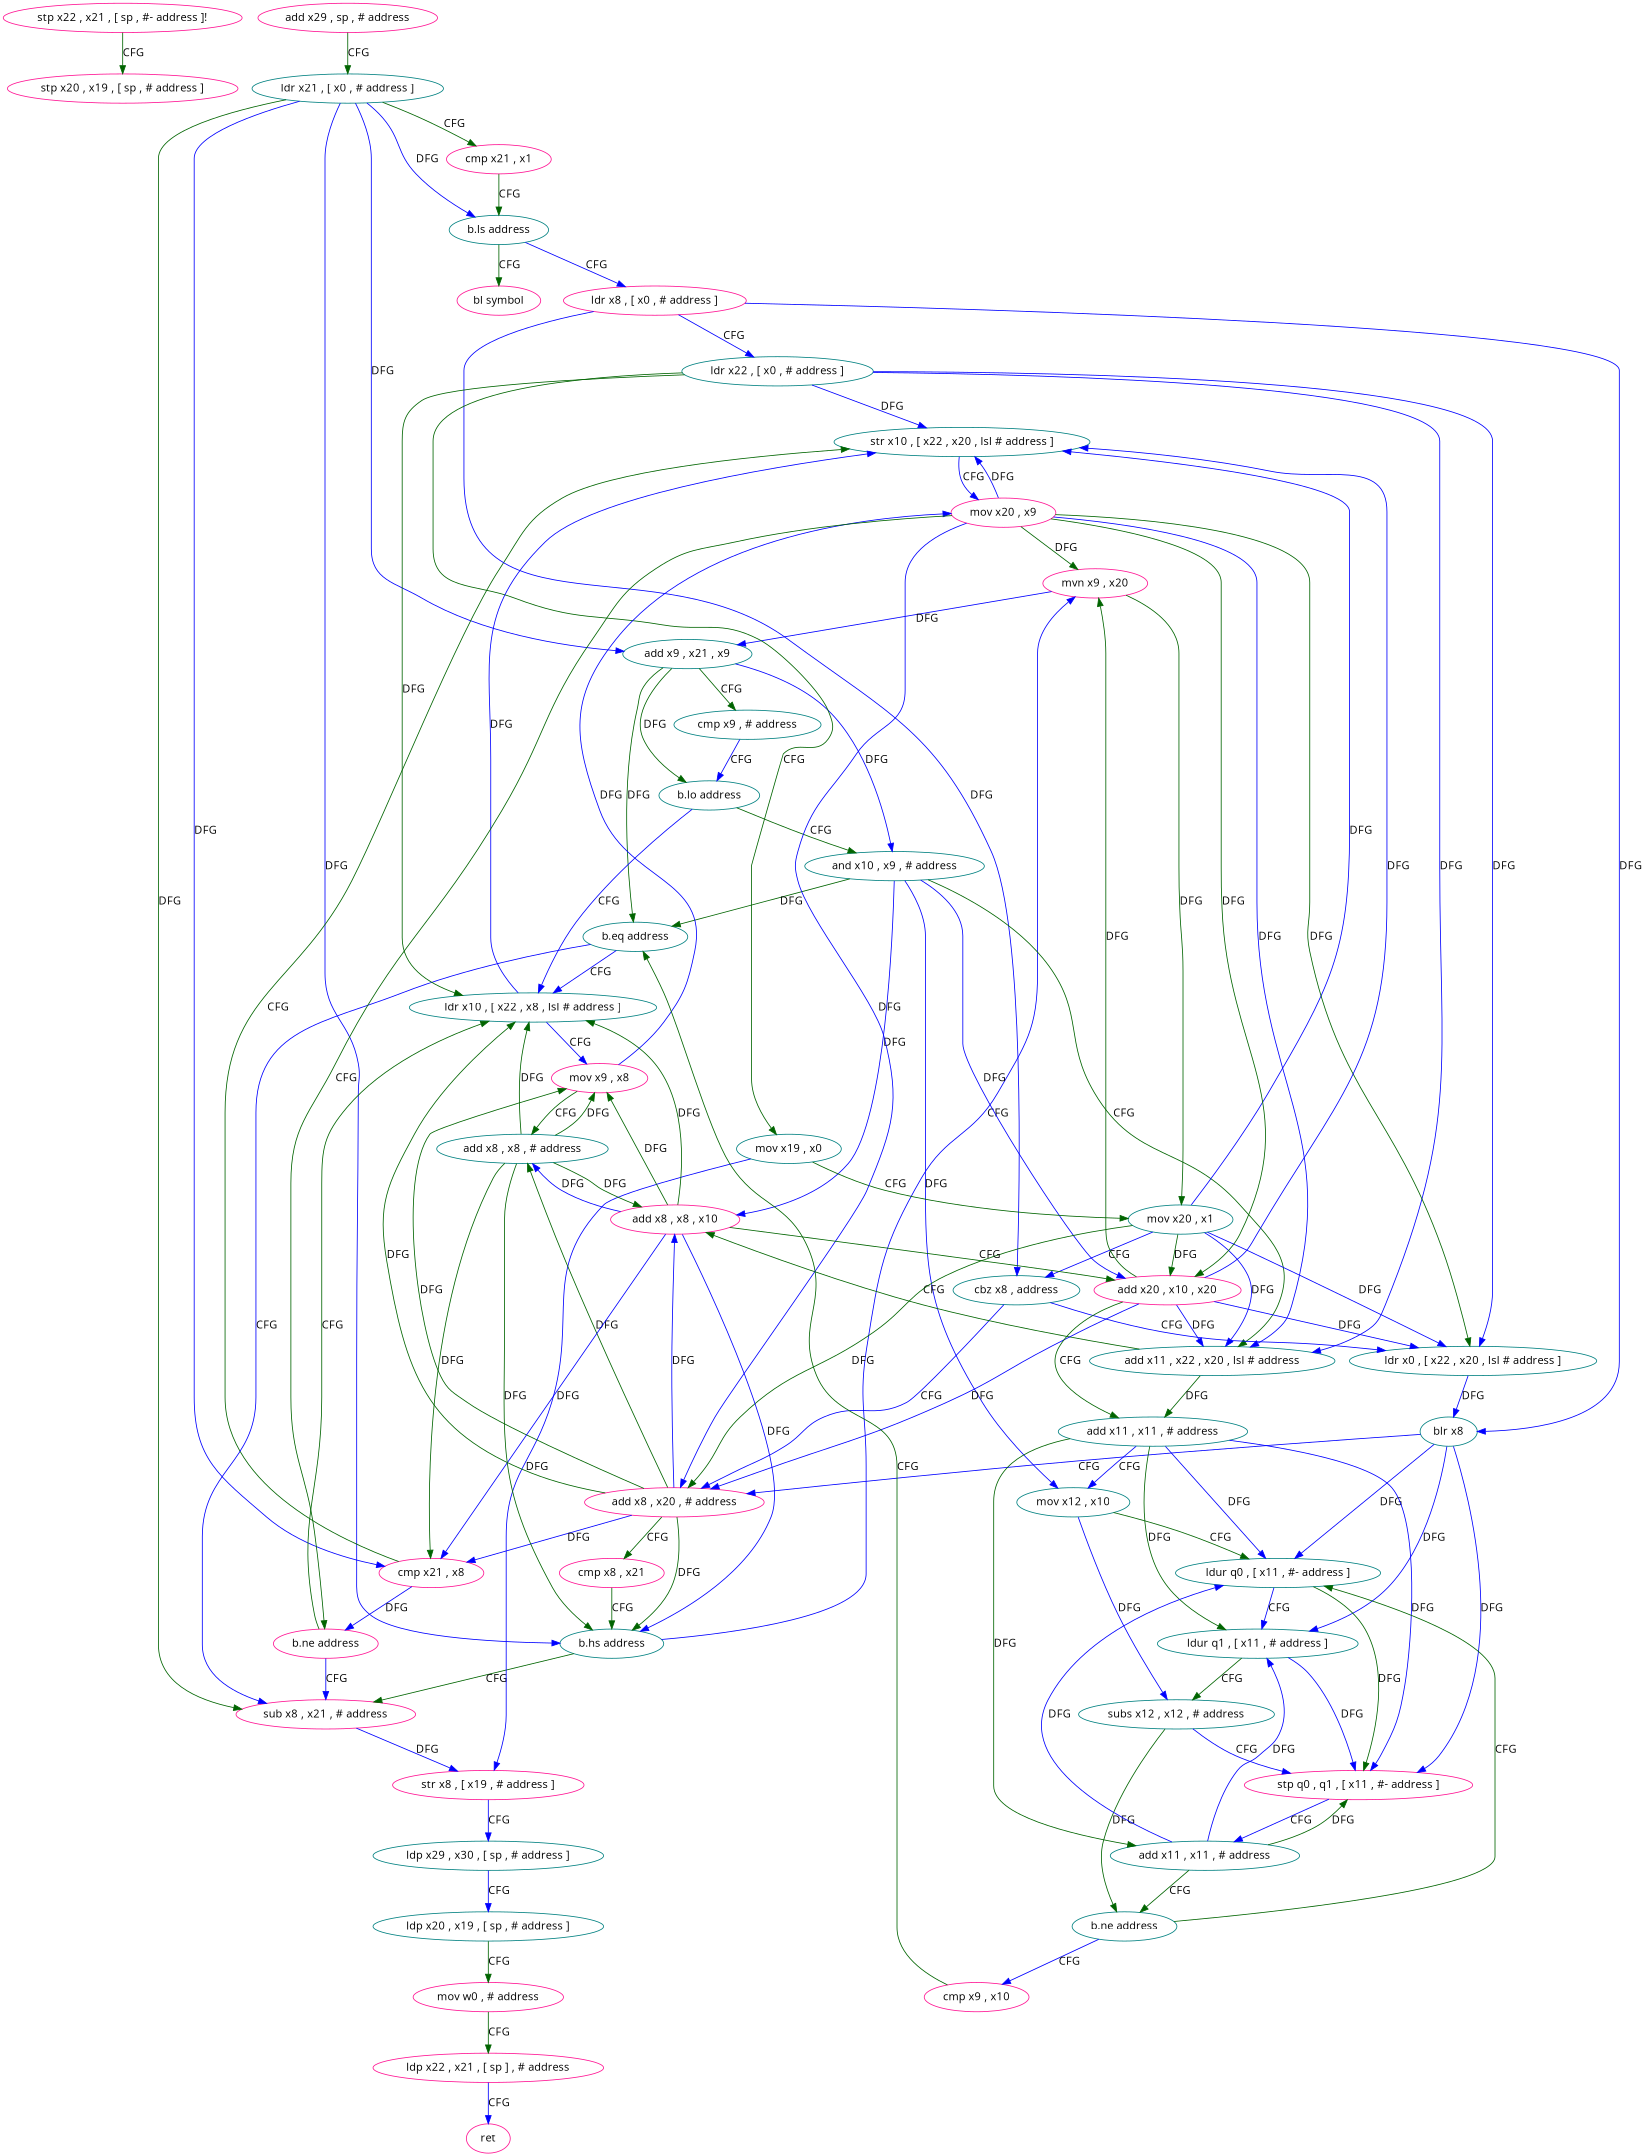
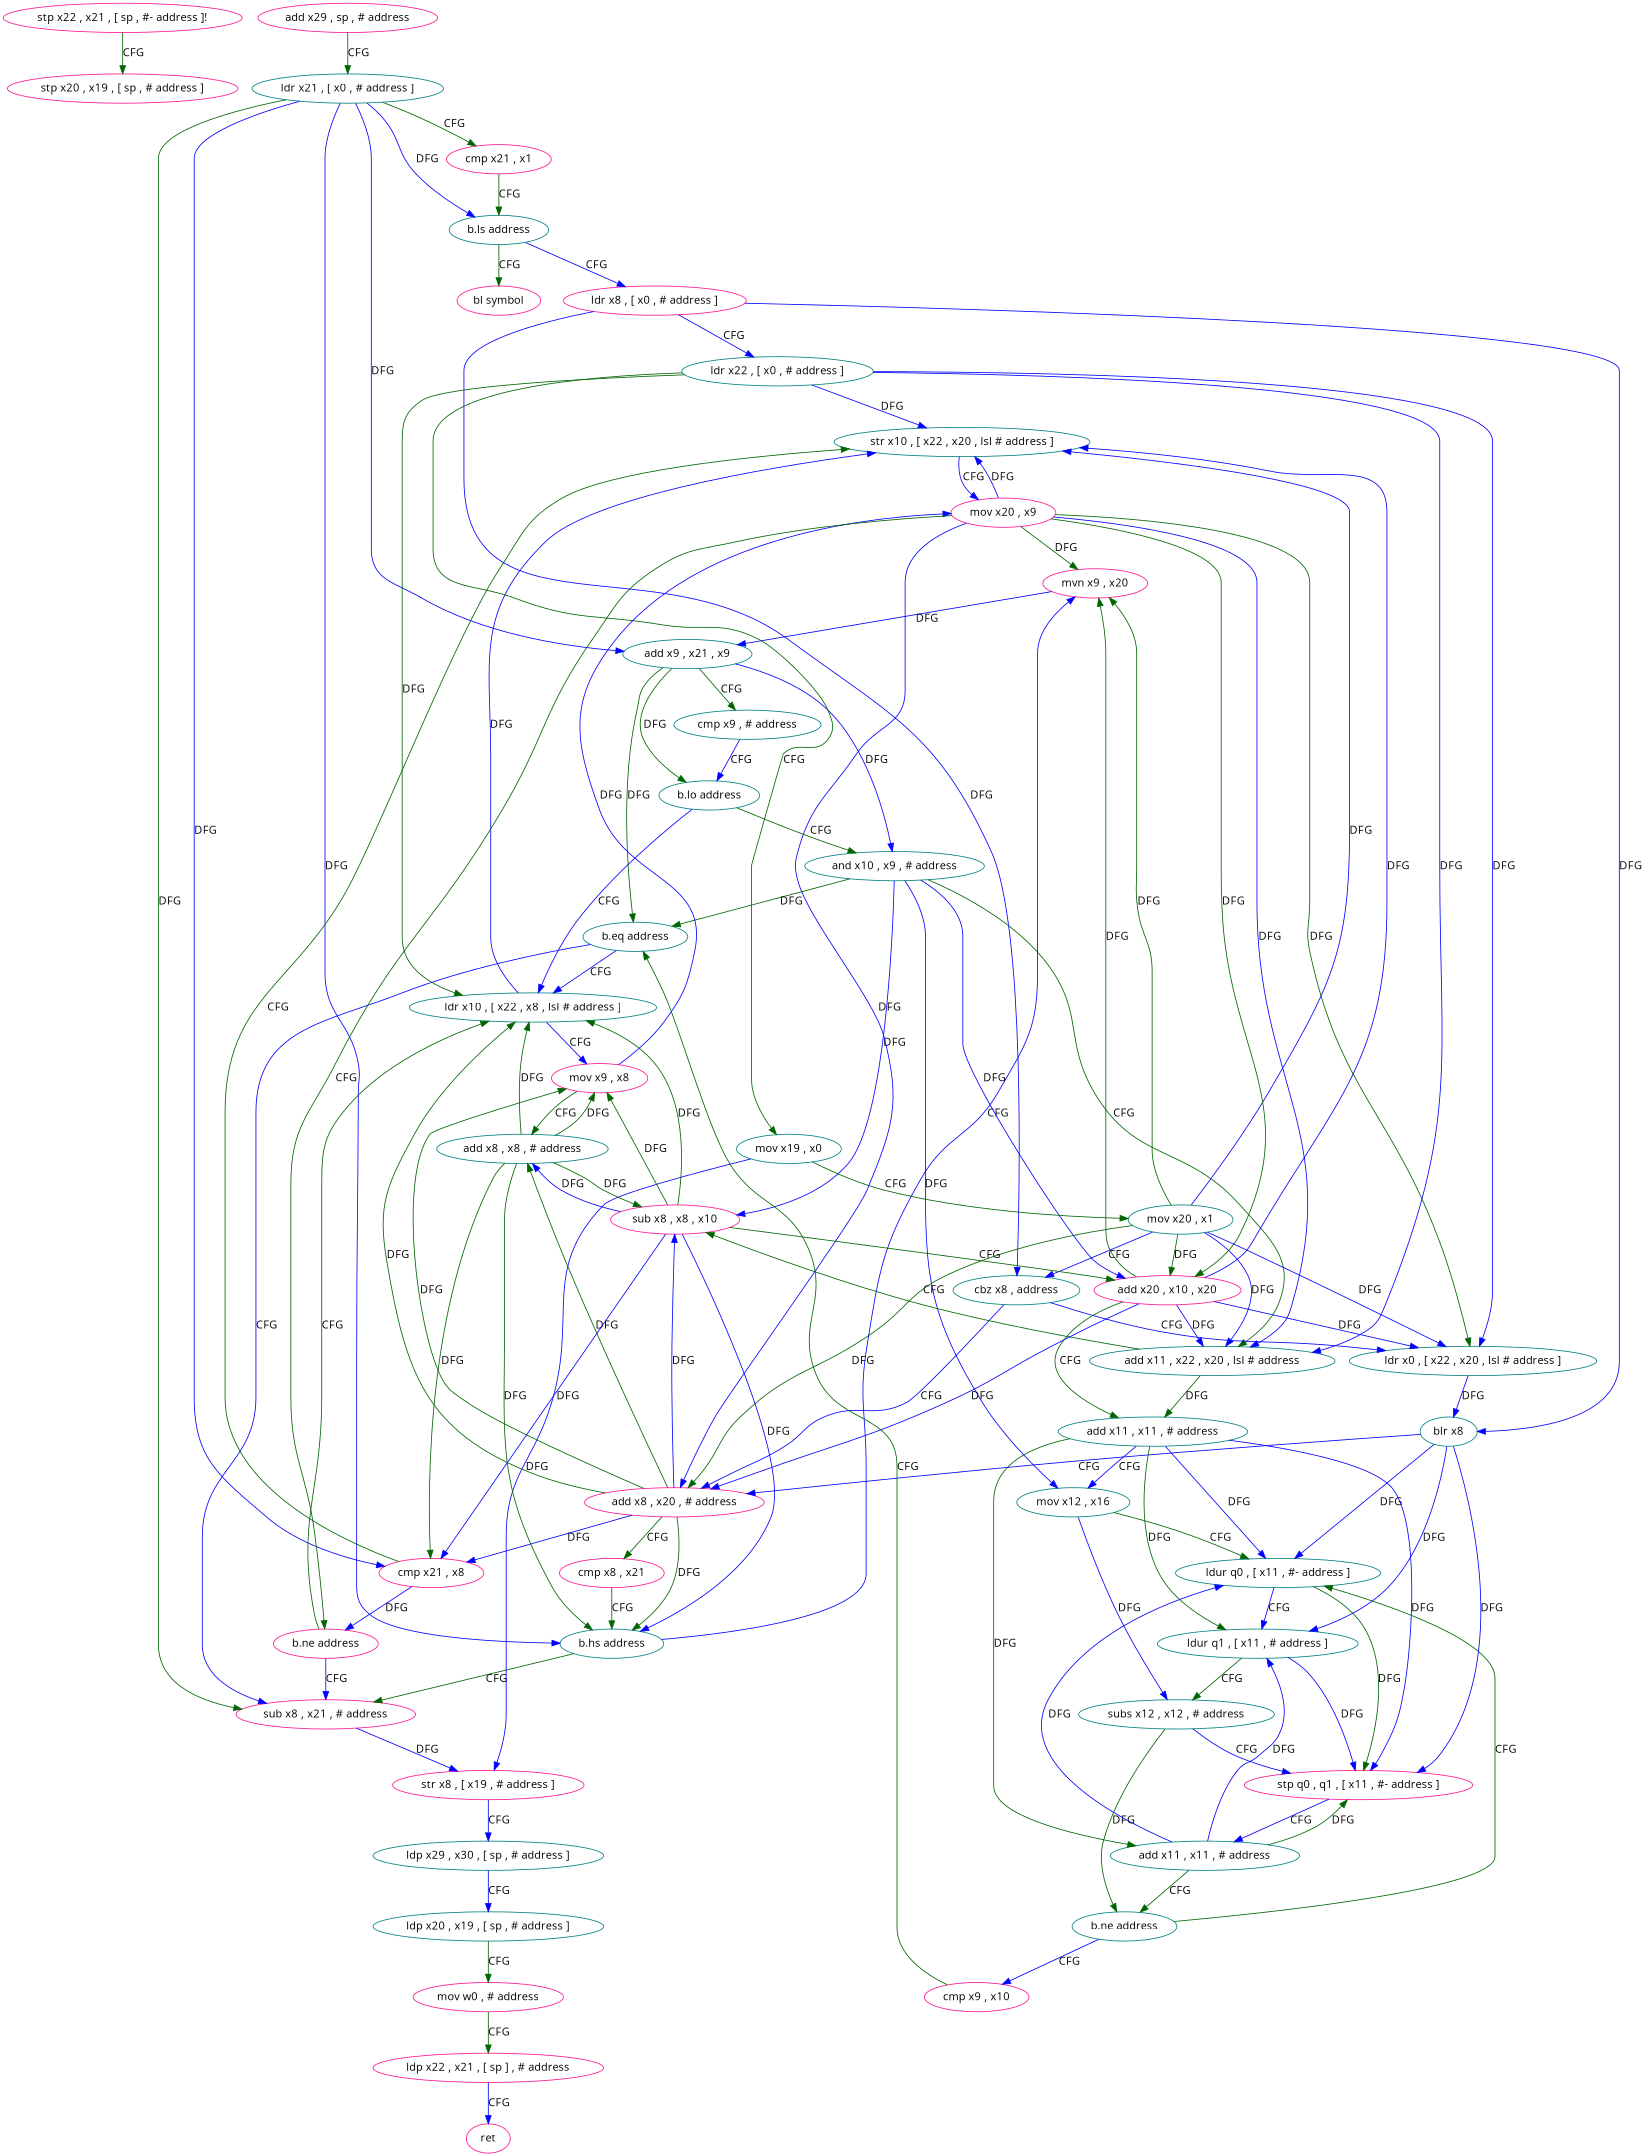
(1179, 884) -> (1137, 905)
(675, 1220) -> (675, 1220)
(1073, 1502) -> (1073, 1502)
